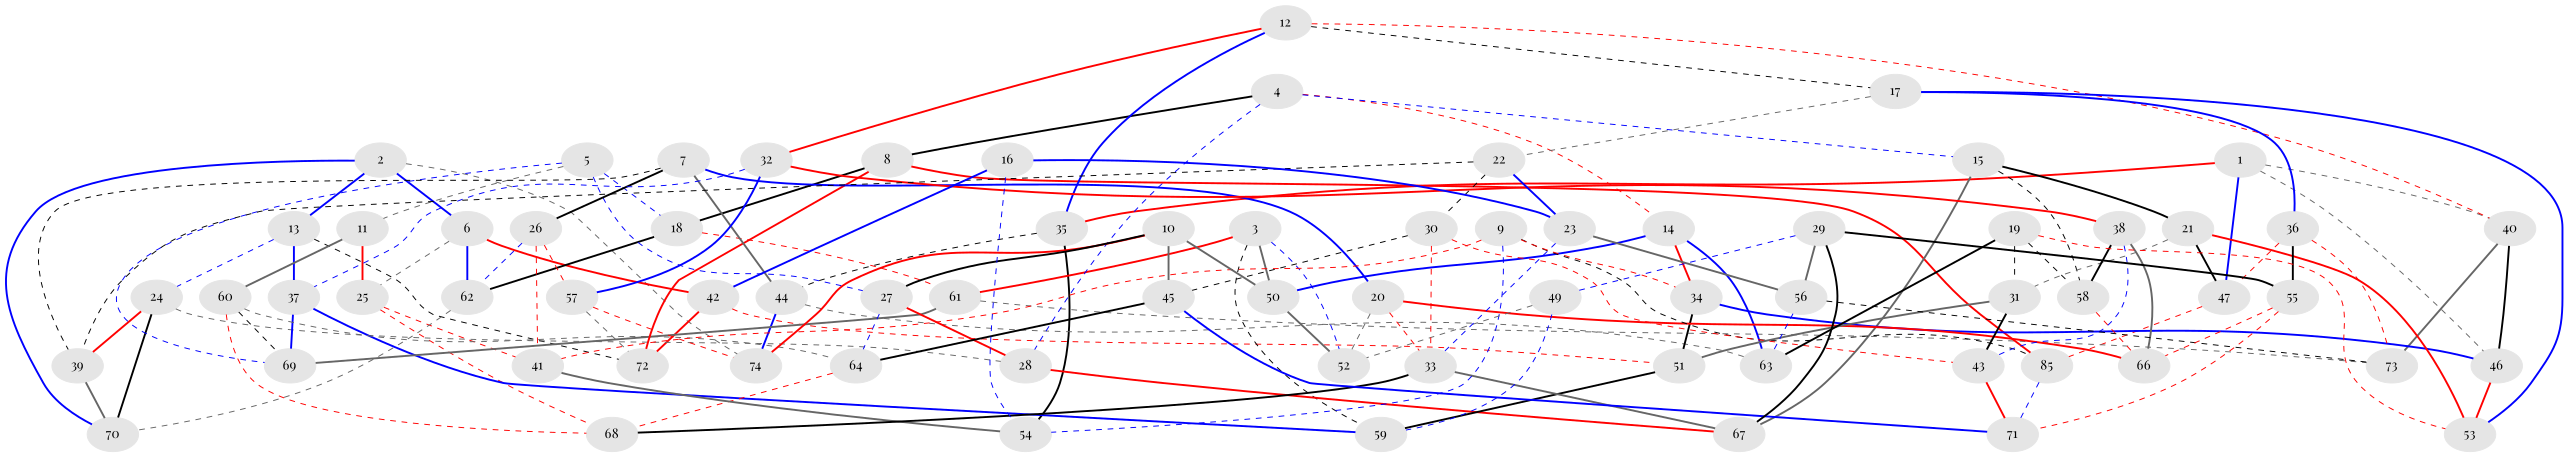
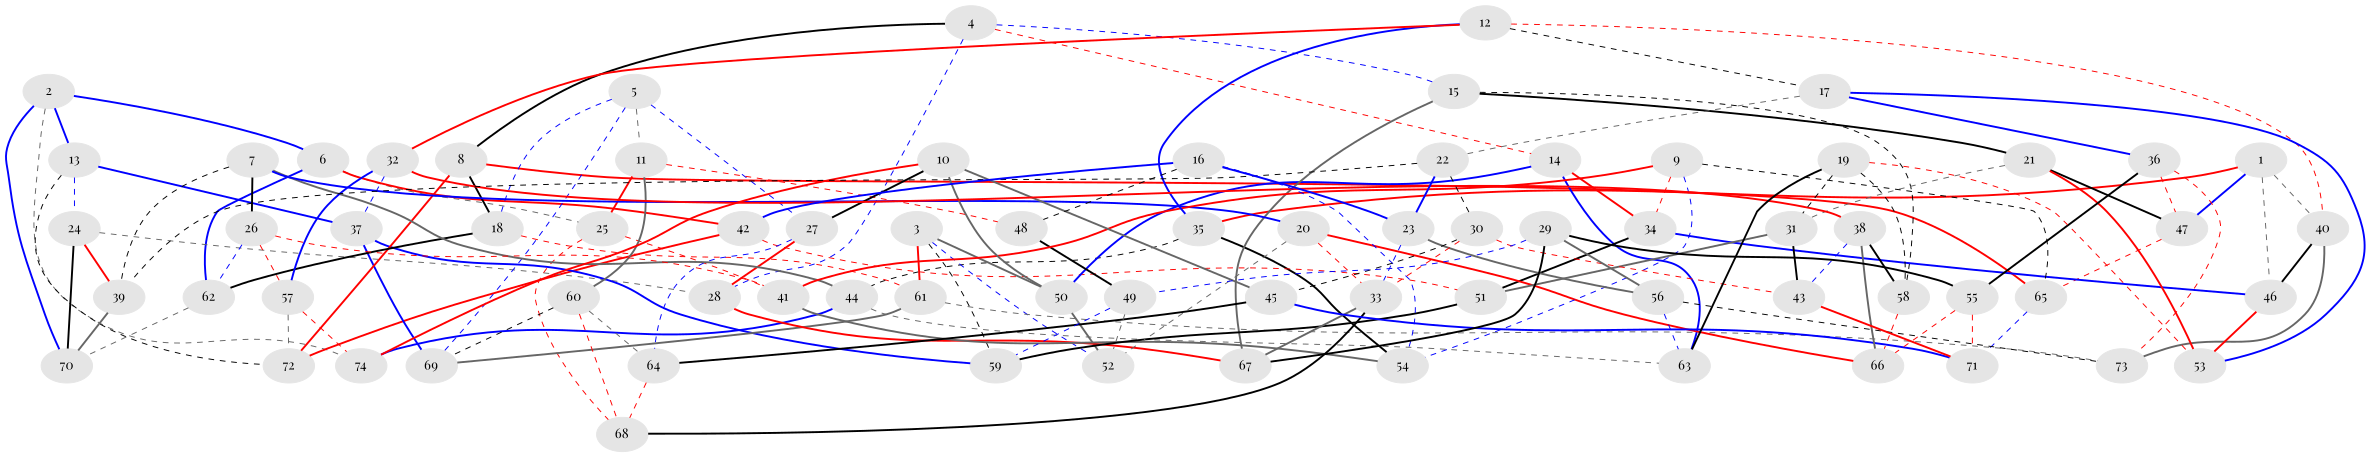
none -> (1021, 229)
(1000, 312) -> (1224, 201)
(2047, 366) -> (2041, 297)
